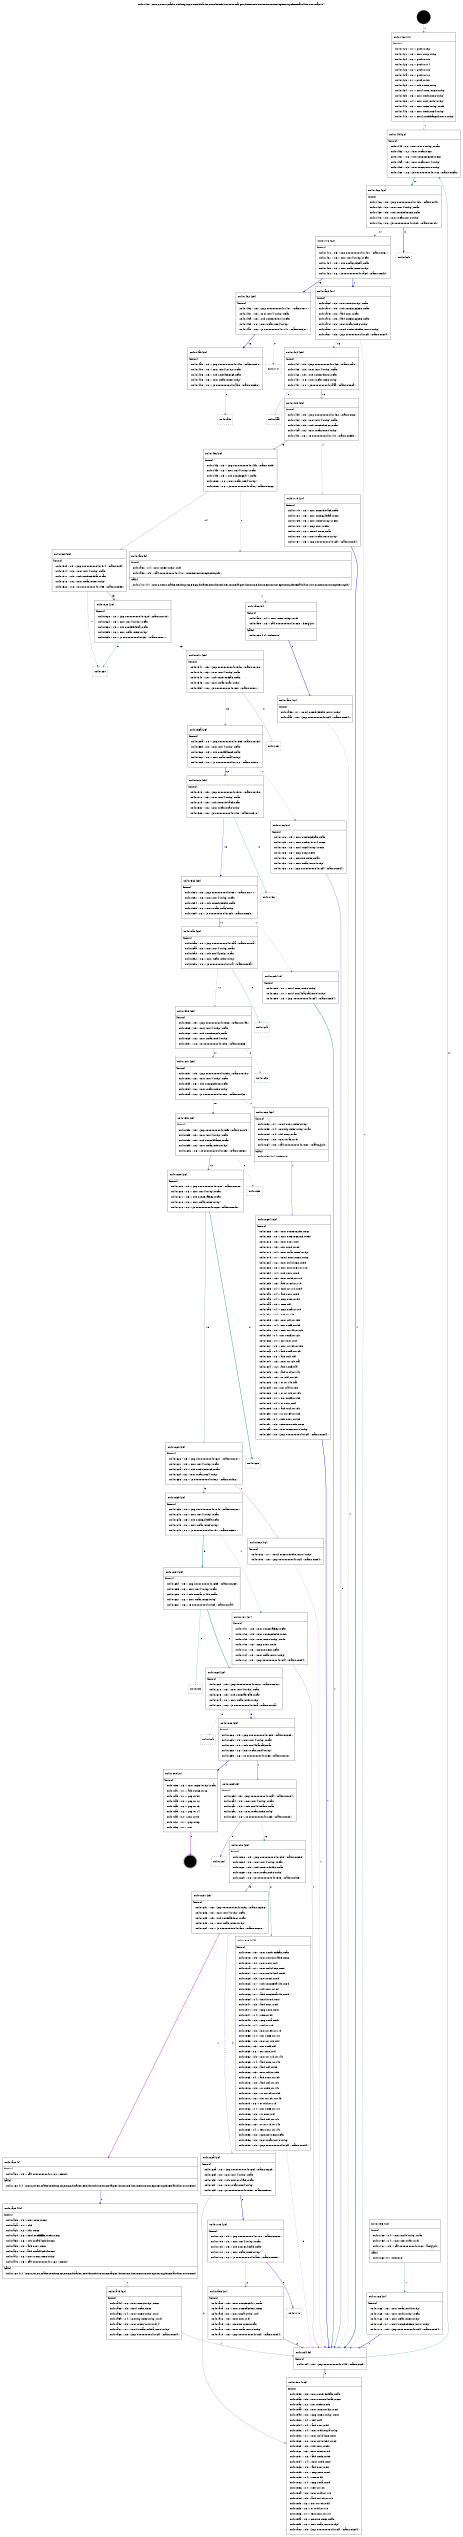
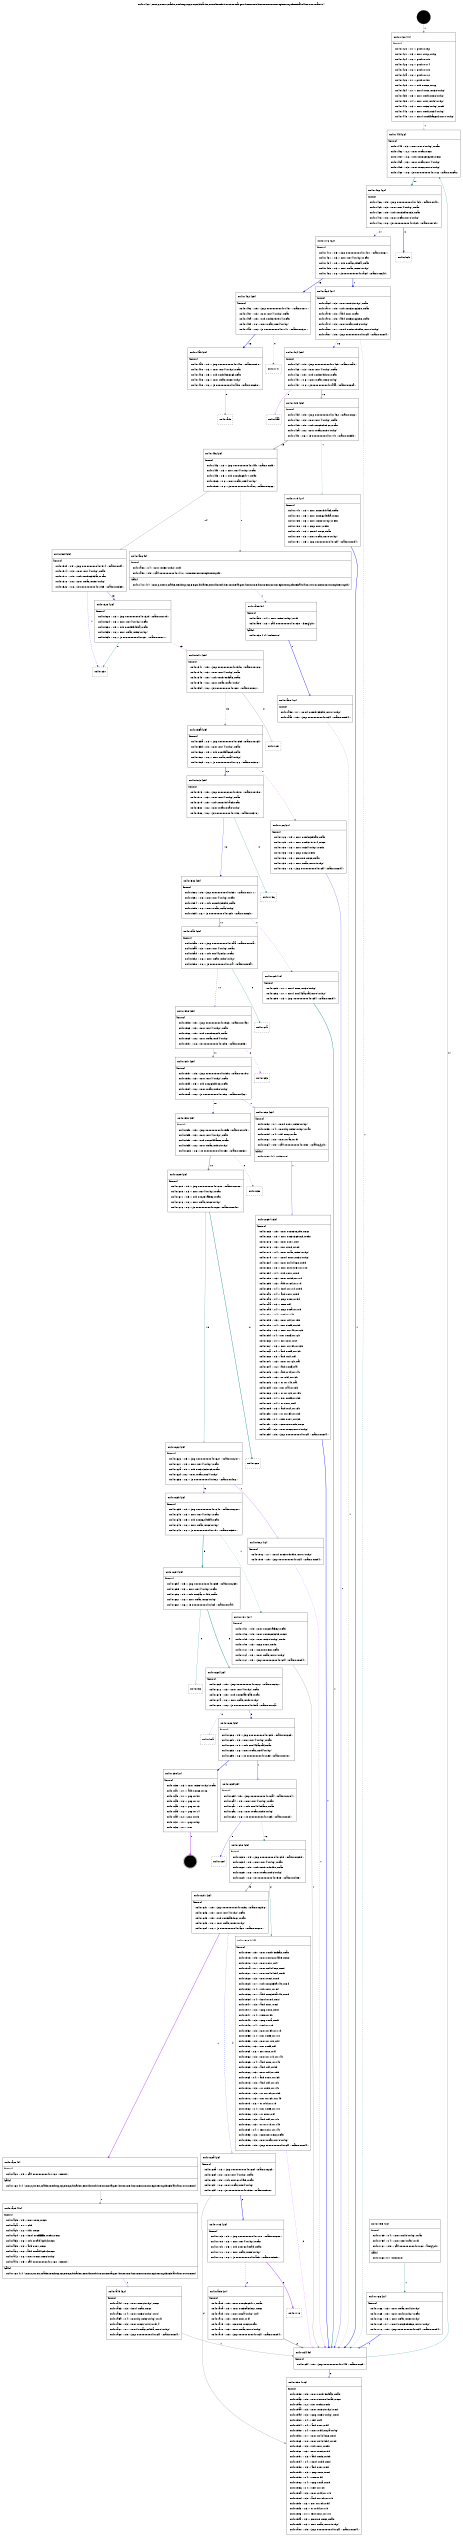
(100, 2197) -> (100, 2197)
(324, 2374) -> (329, 2373)
